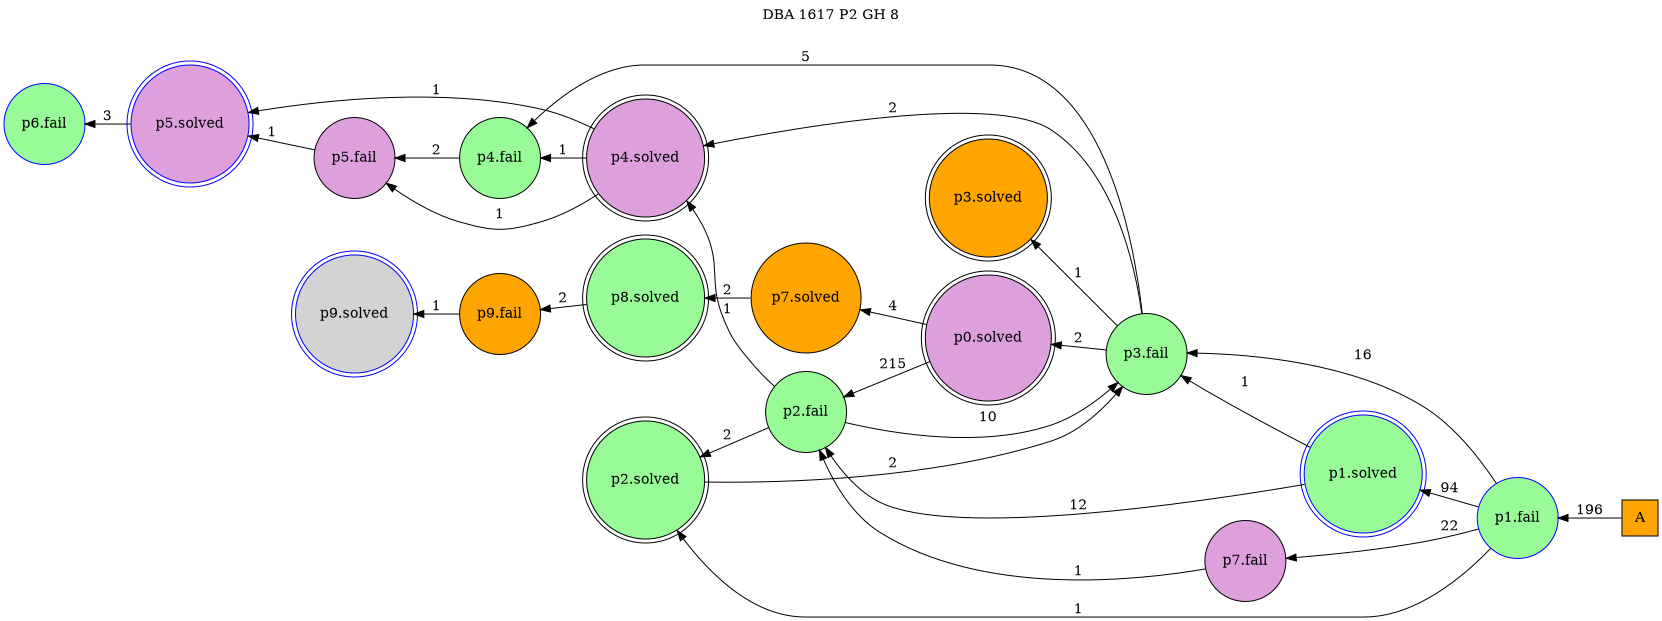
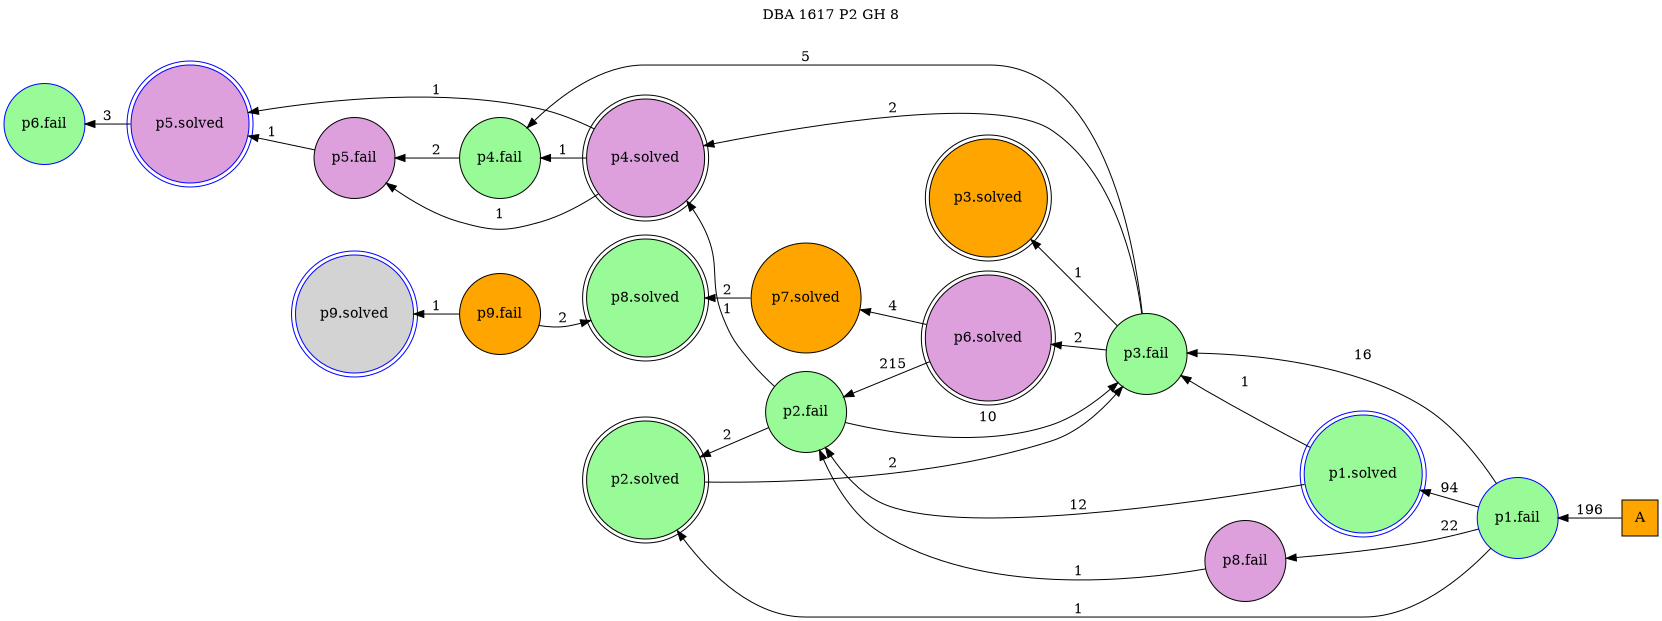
(568, 306) -> (560, 327)
(988, 338) -> (988, 338)
(1245, 561) -> (1245, 561)
